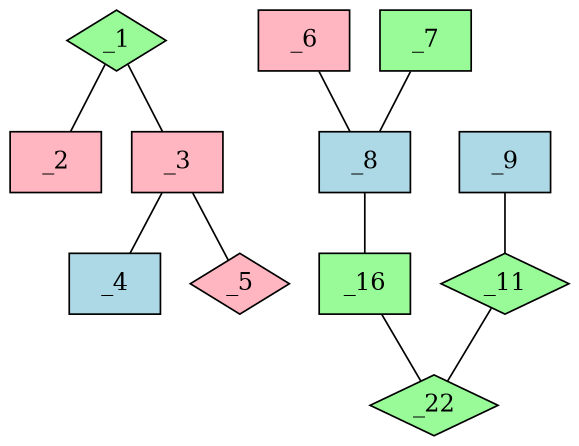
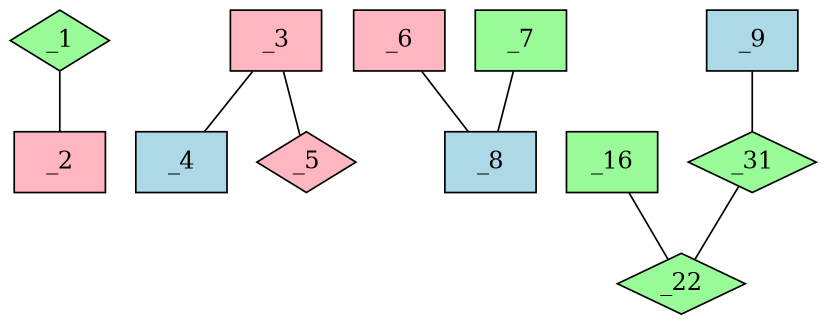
(145, 98) -> none
(365, 223) -> none
(505, 284) -> (752, 162)
